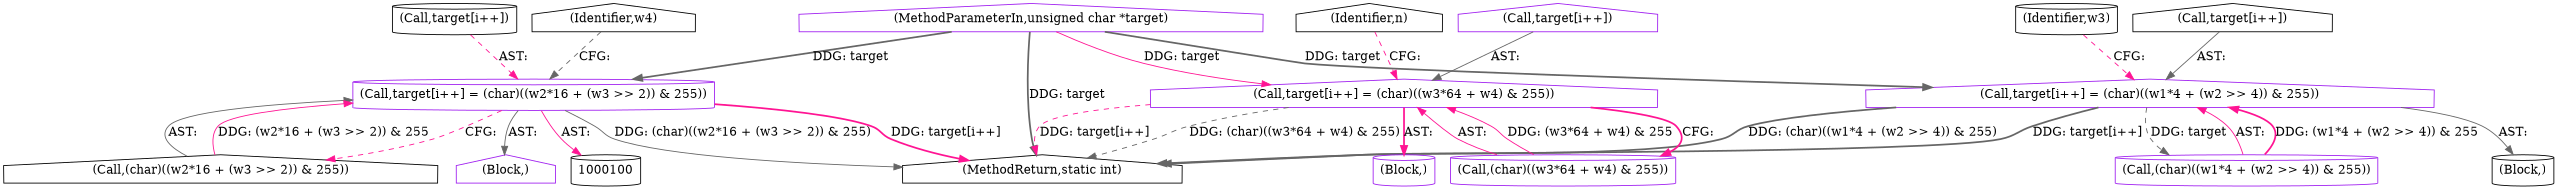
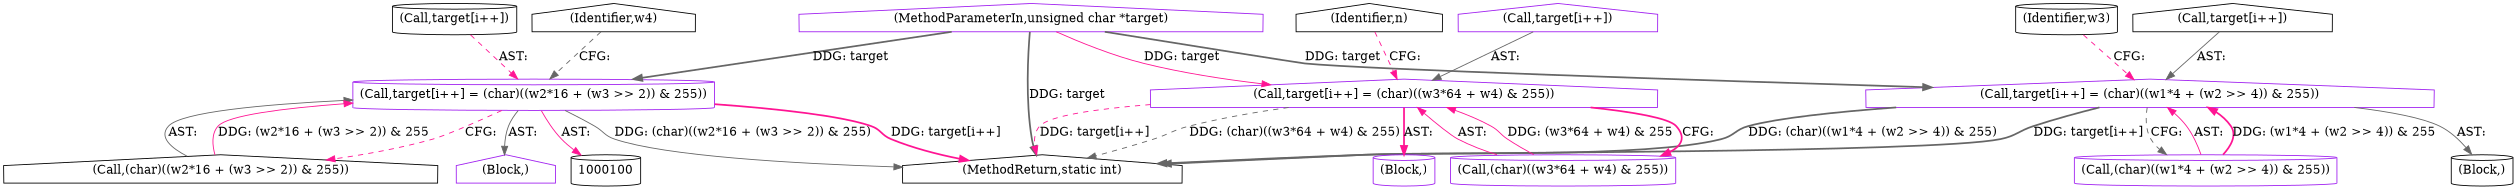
(2189, 133) -> (2169, 133)
